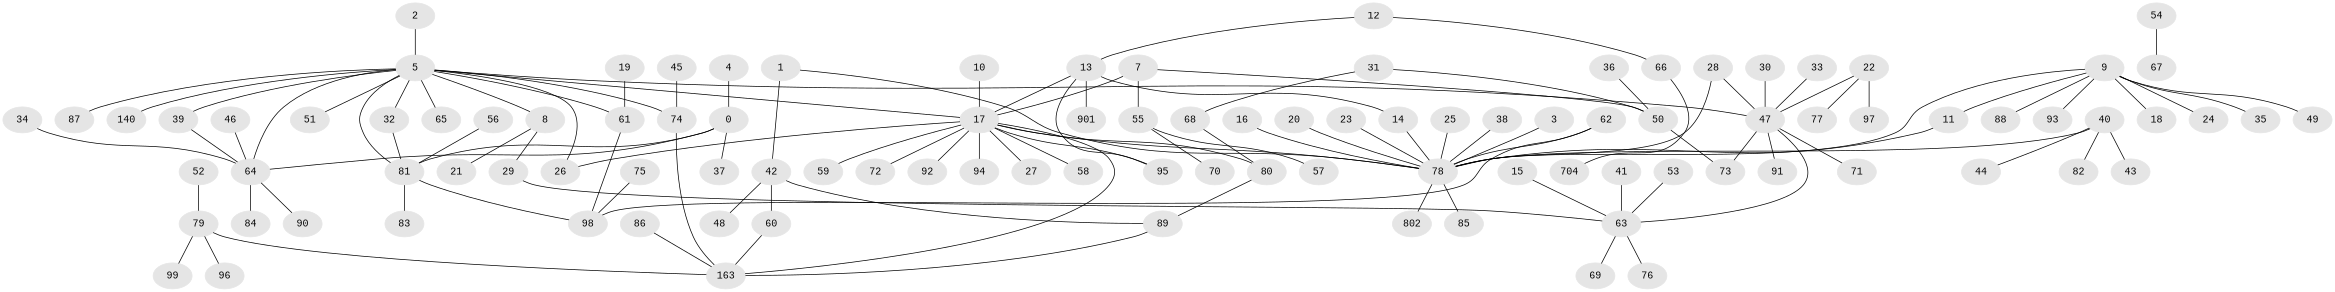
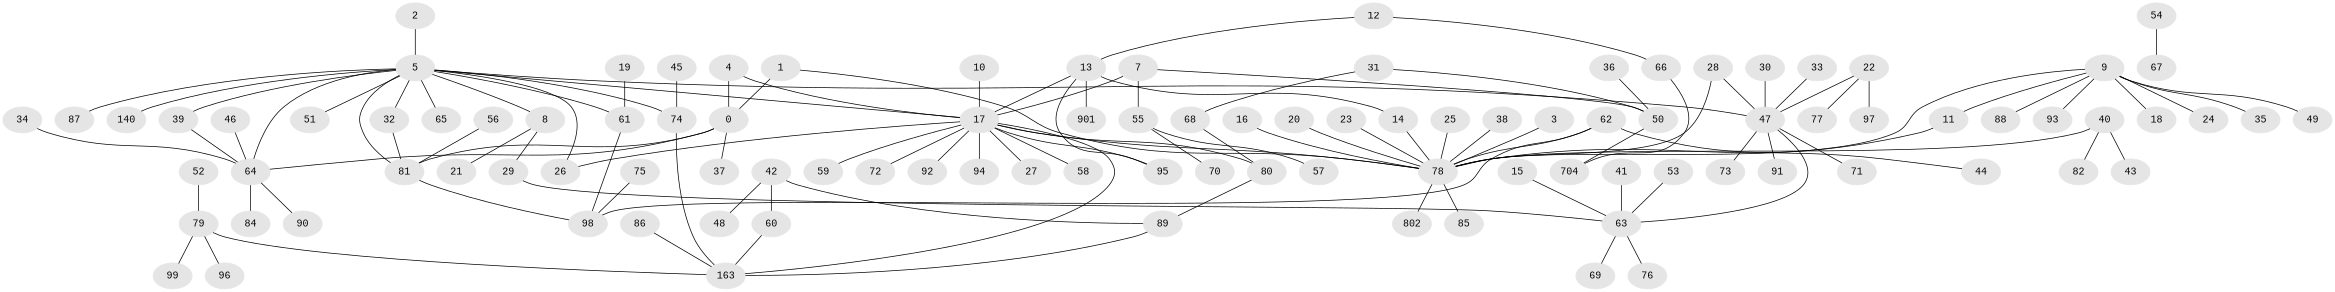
none -> (845, 102)
(776, 120) -> (755, 94)
(1692, 146) -> (1615, 145)
(2044, 147) -> (1842, 155)
(404, 224) -> none
